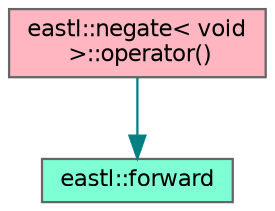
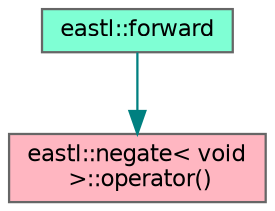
(137, 106) -> (137, 82)
